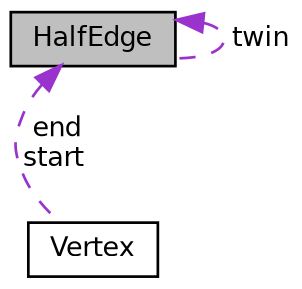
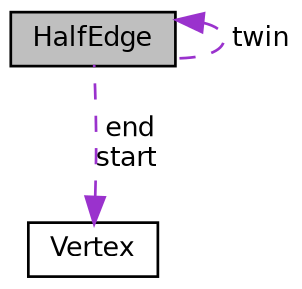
(17, 158) -> (96, 131)
